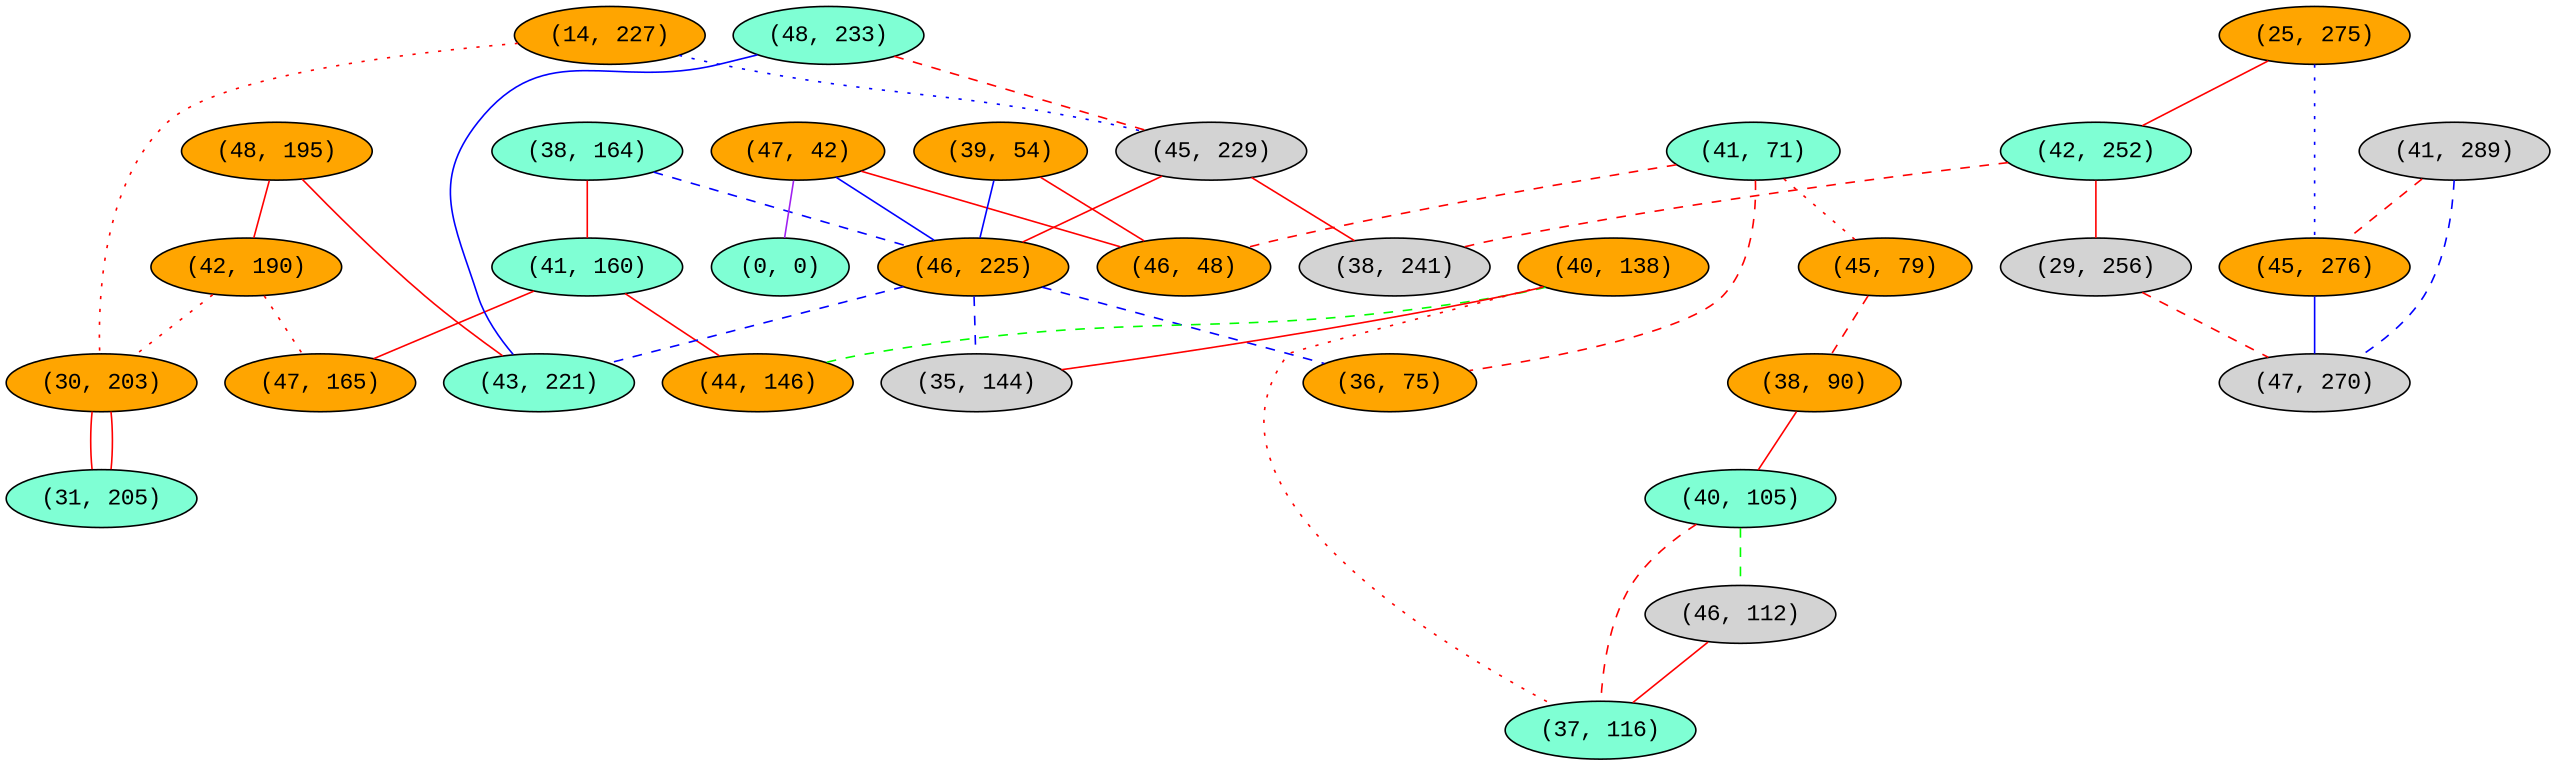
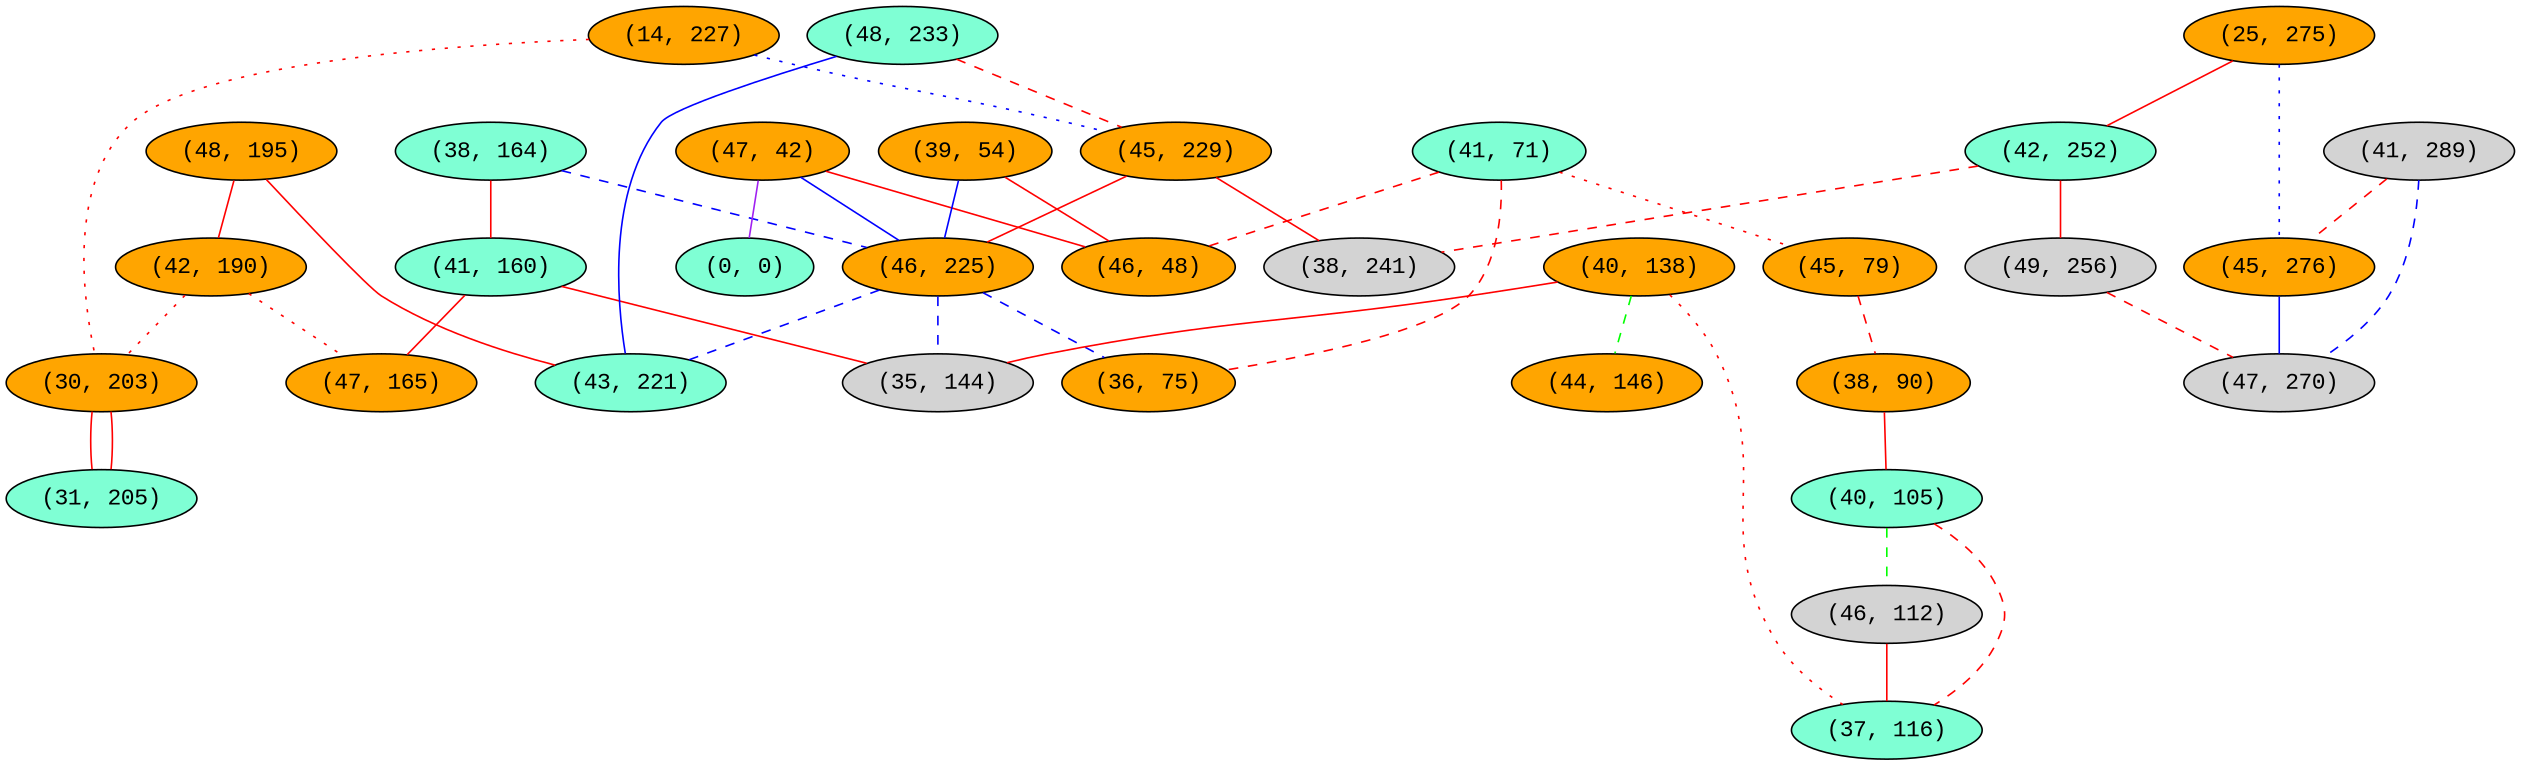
(1211, 151) -> (1176, 151)
(2096, 267) -> (2060, 267)
(672, 325) -> (714, 325)
